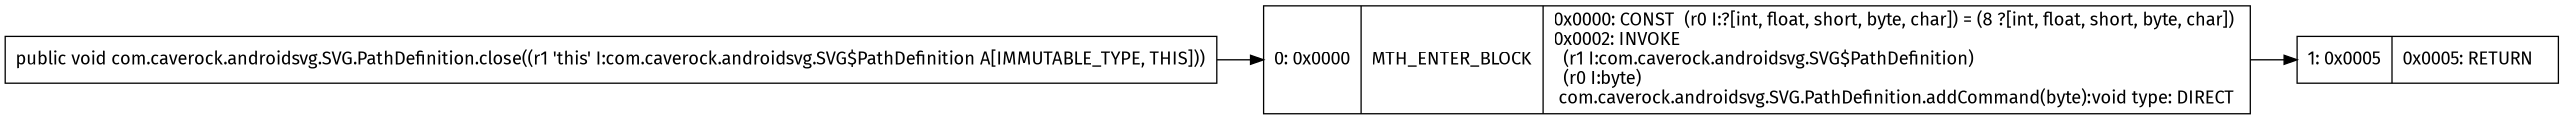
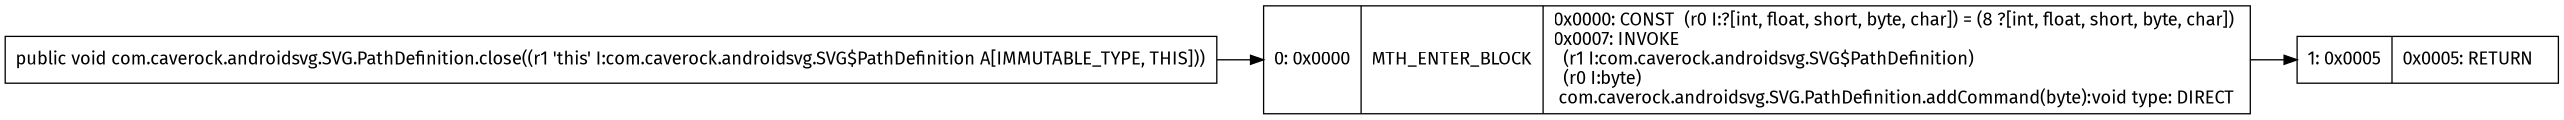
(1622, 40) -> (1622, 40)
